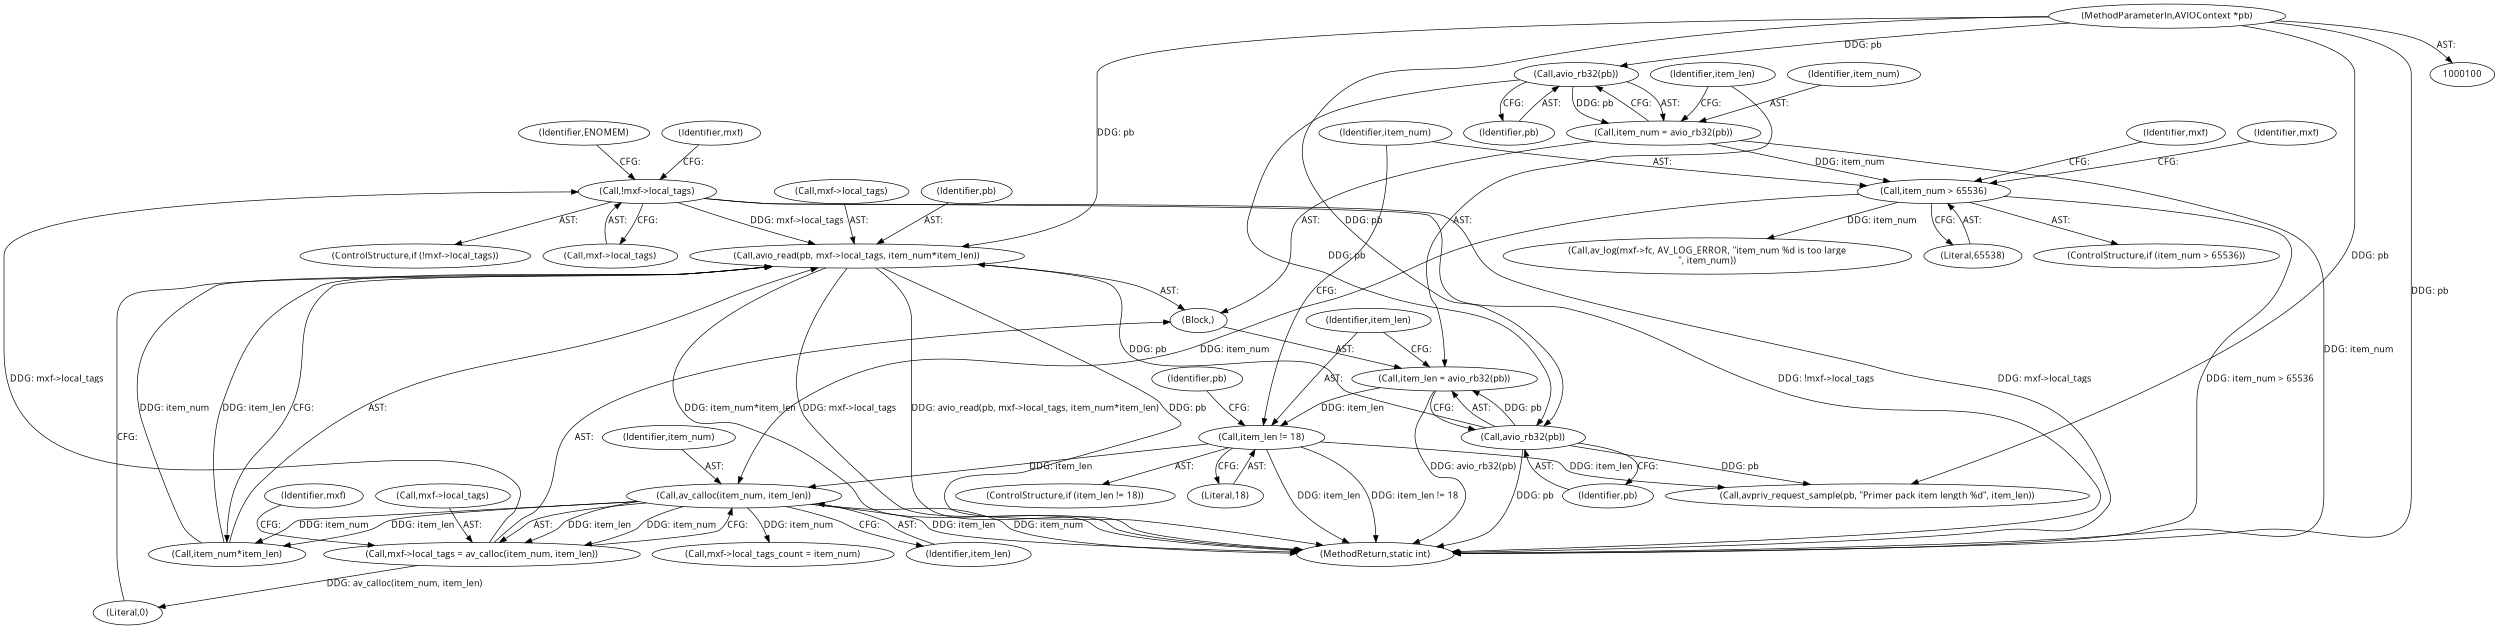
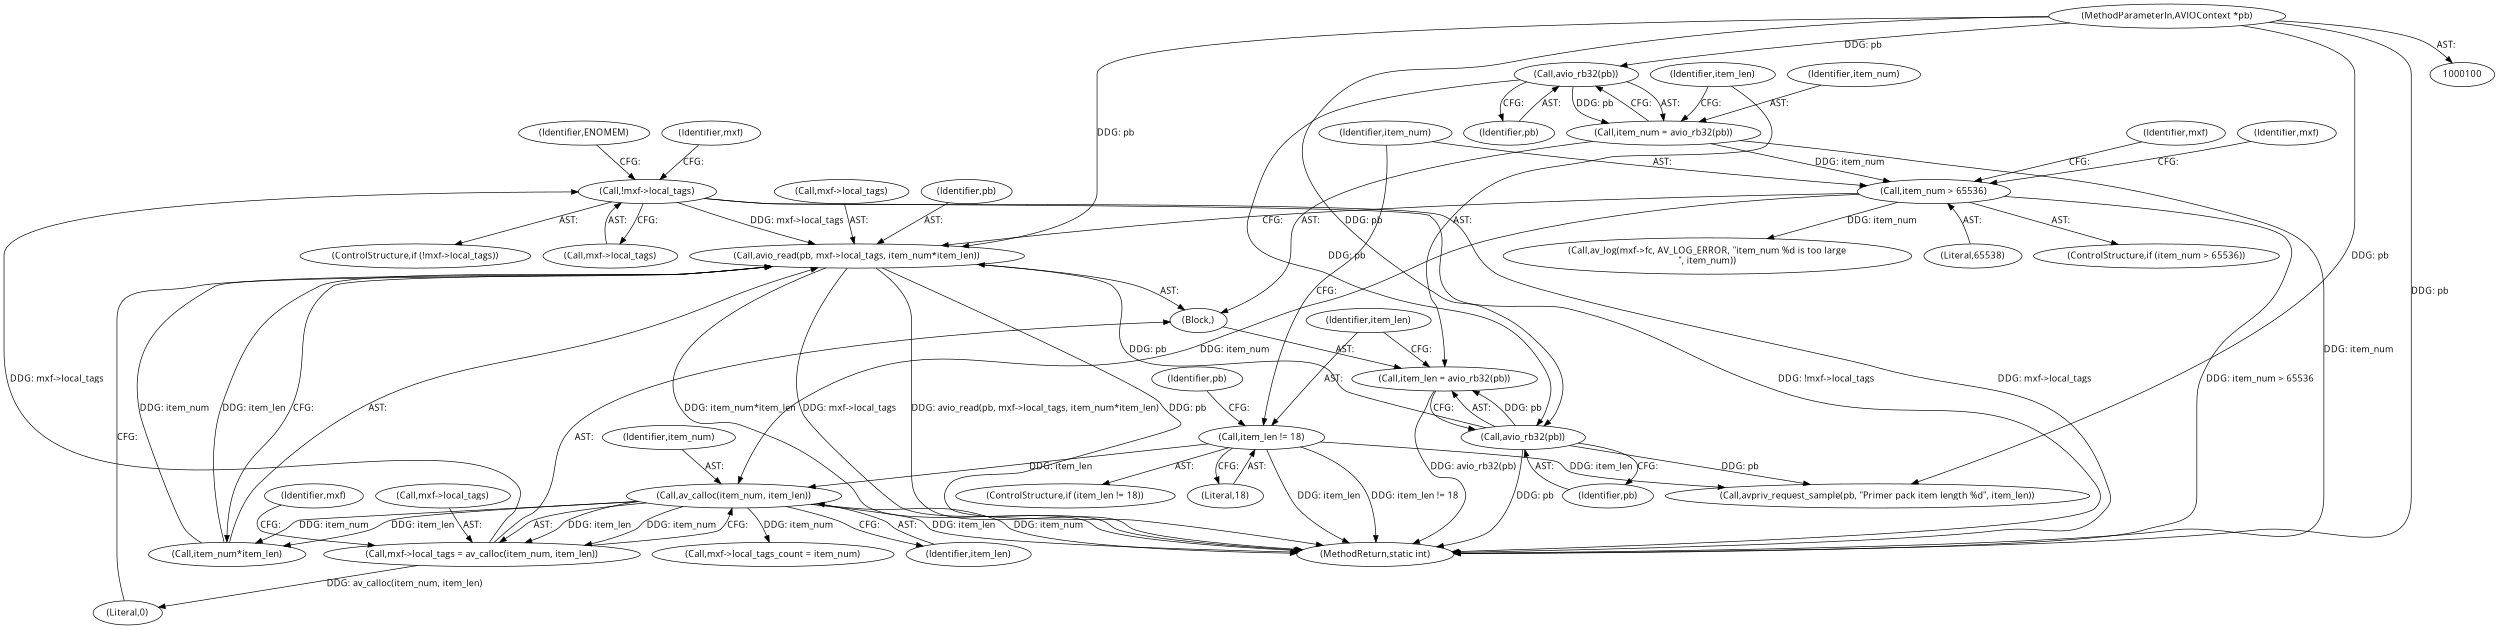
(1934, 225) -> (1425, 207)
(1331, 400) -> none
